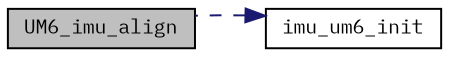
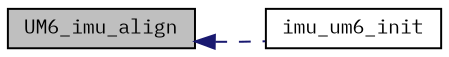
(220, 15) -> (240, 42)
